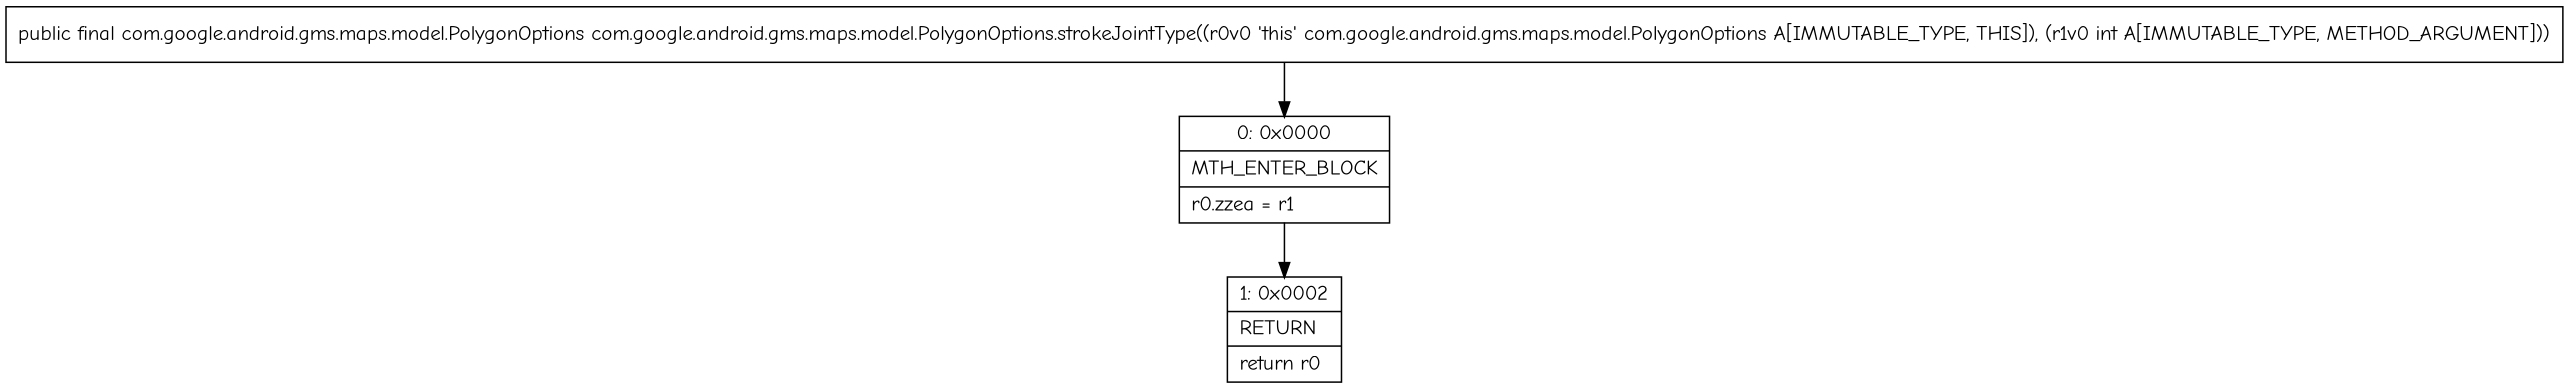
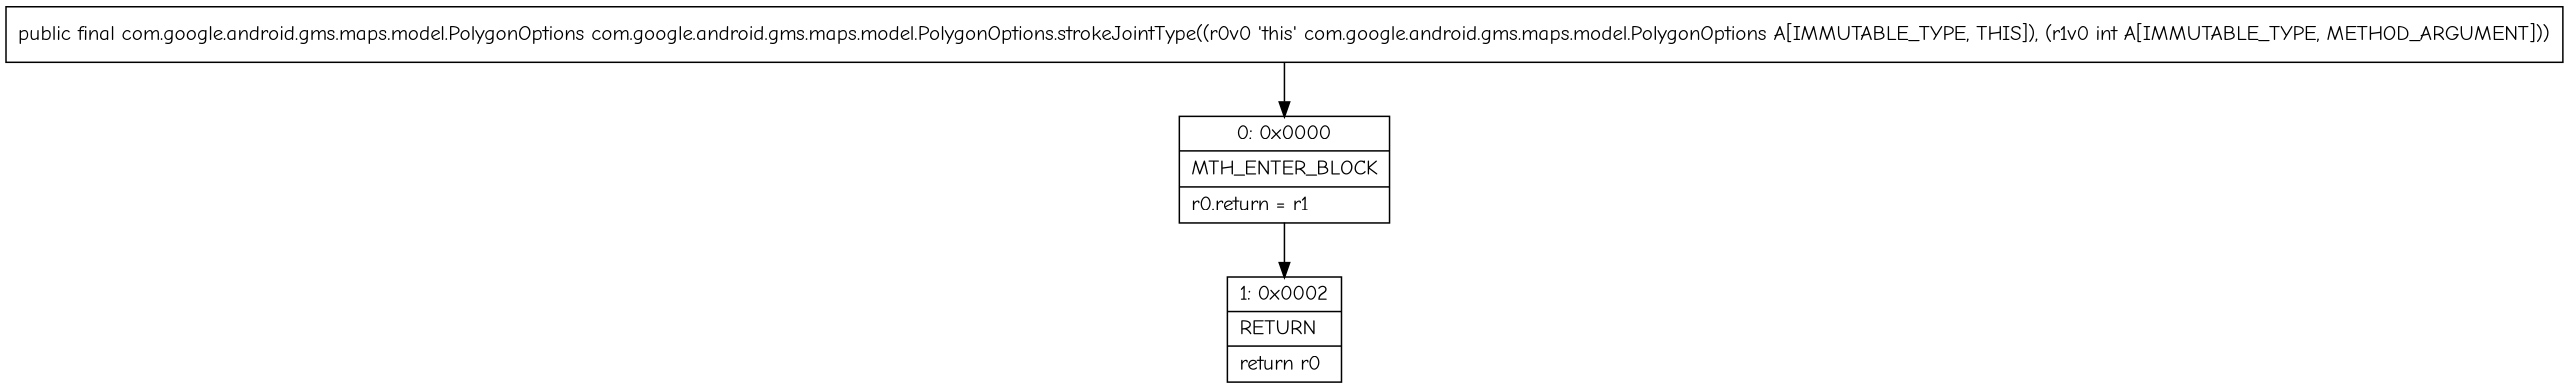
(1243, 204) -> (1251, 204)
